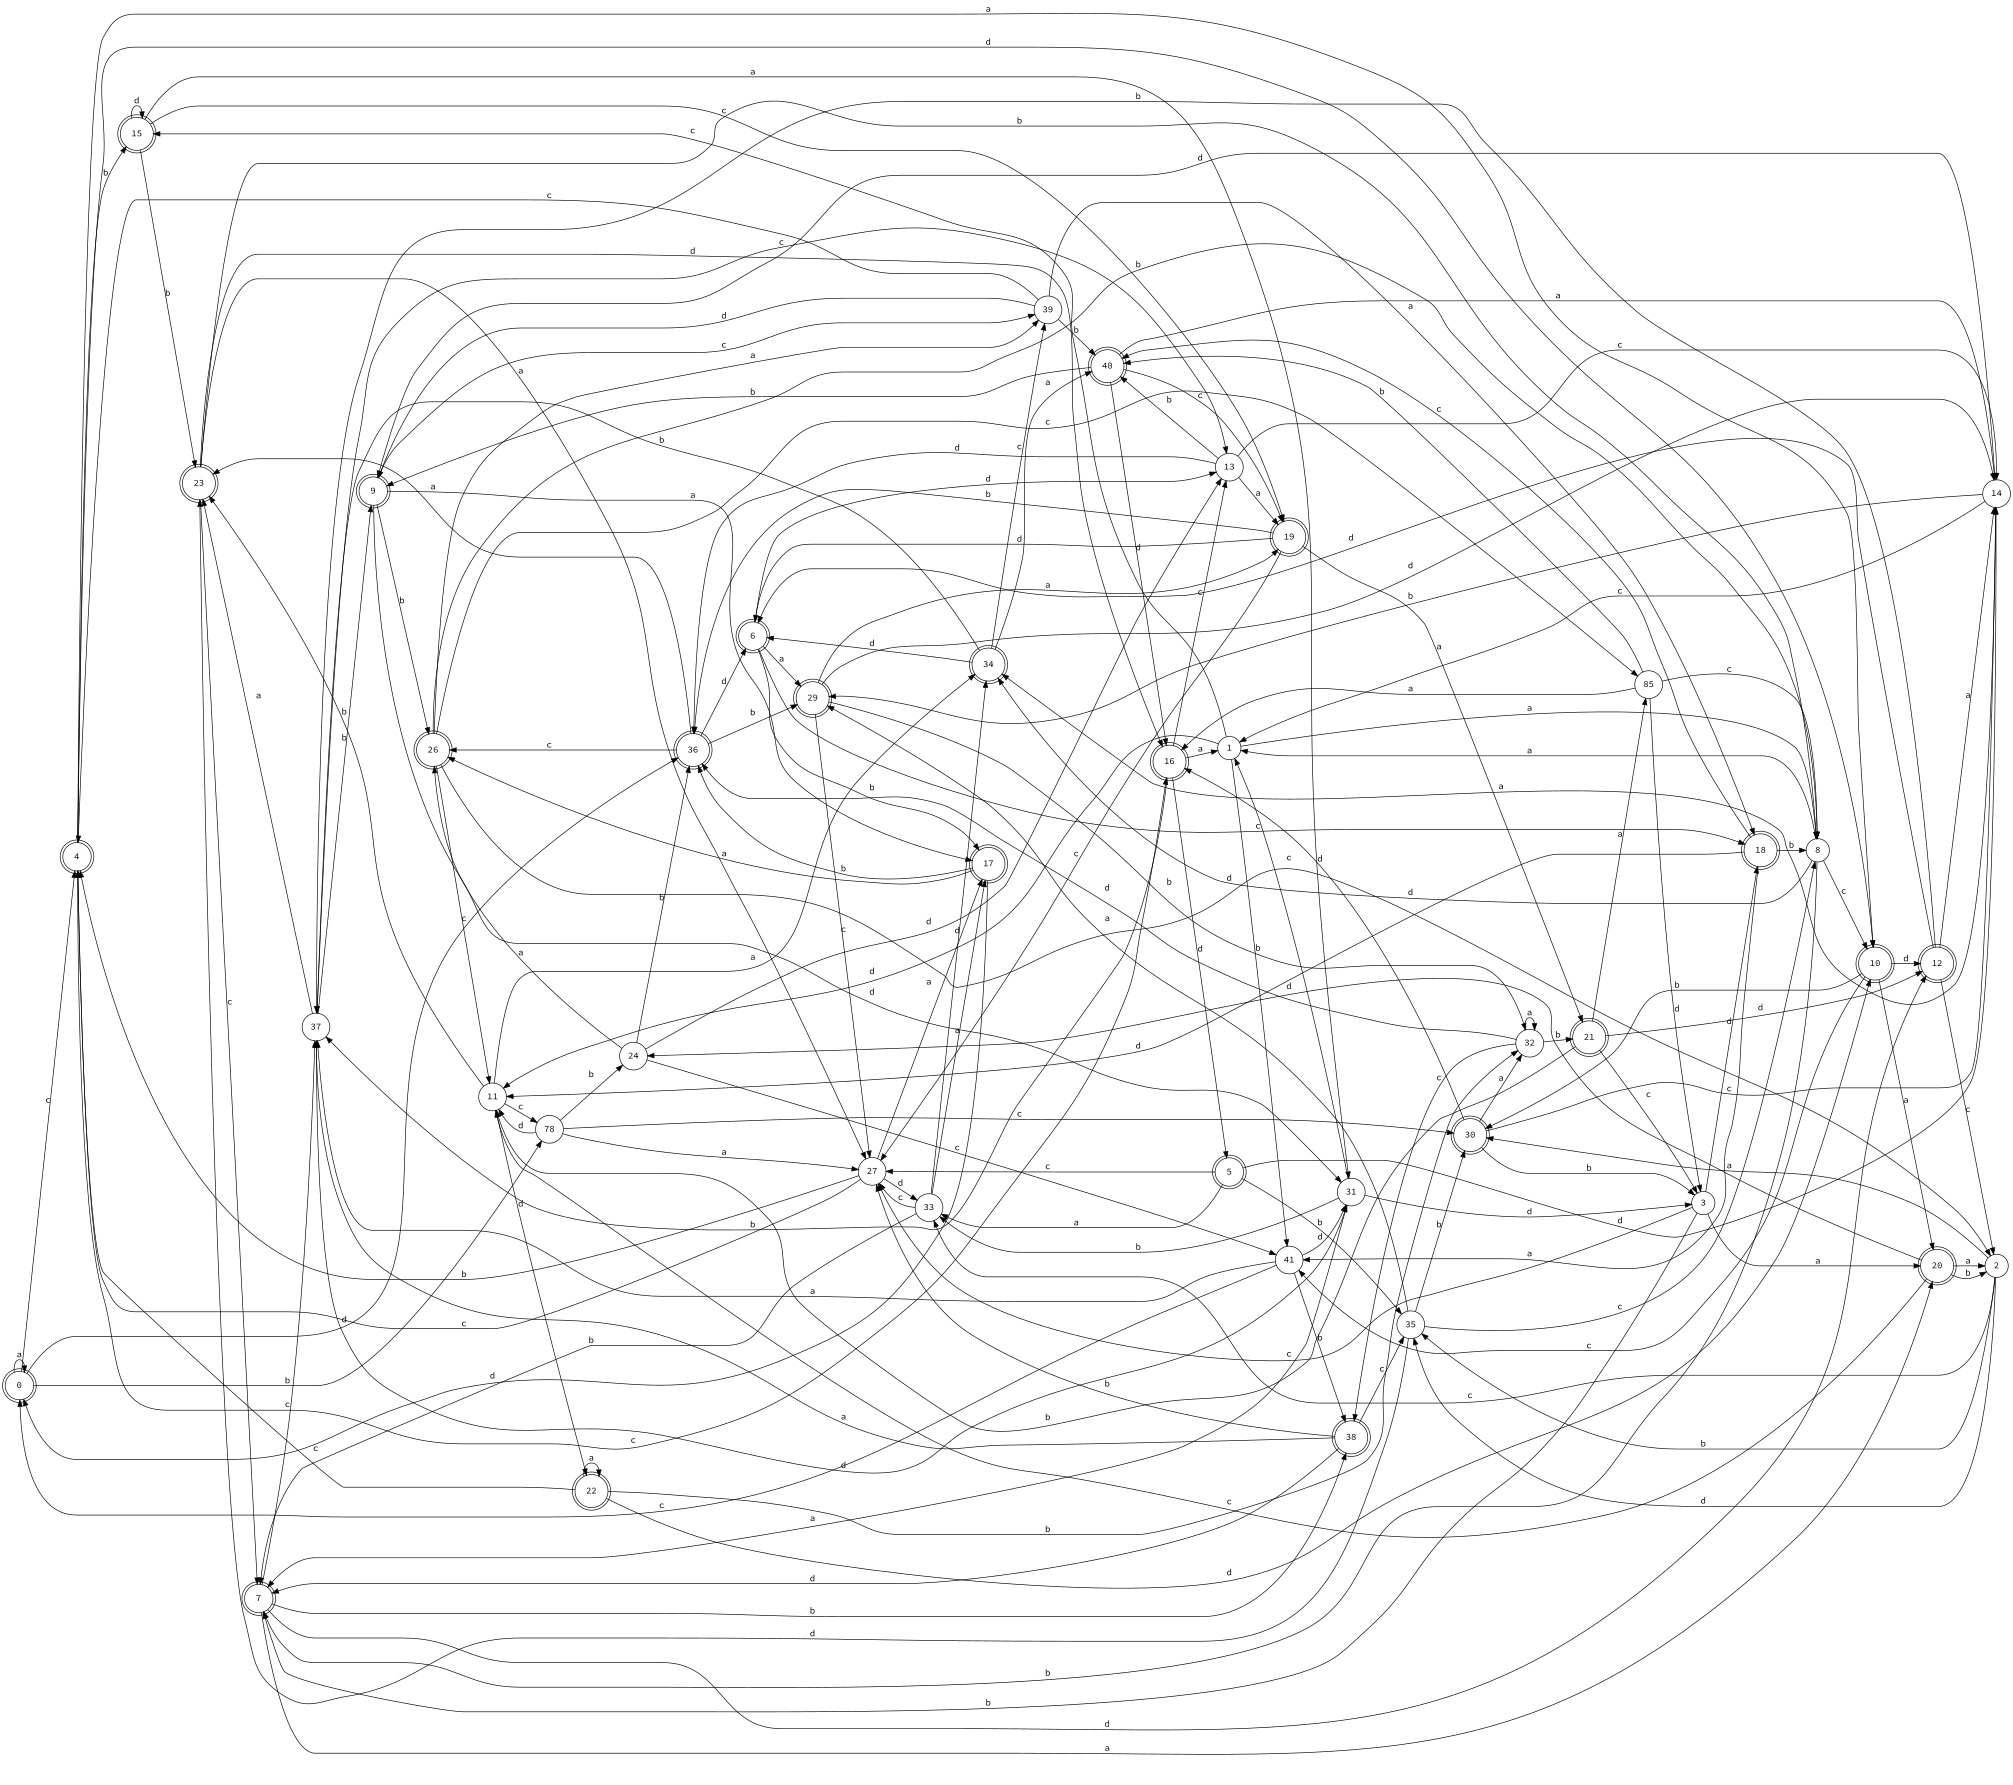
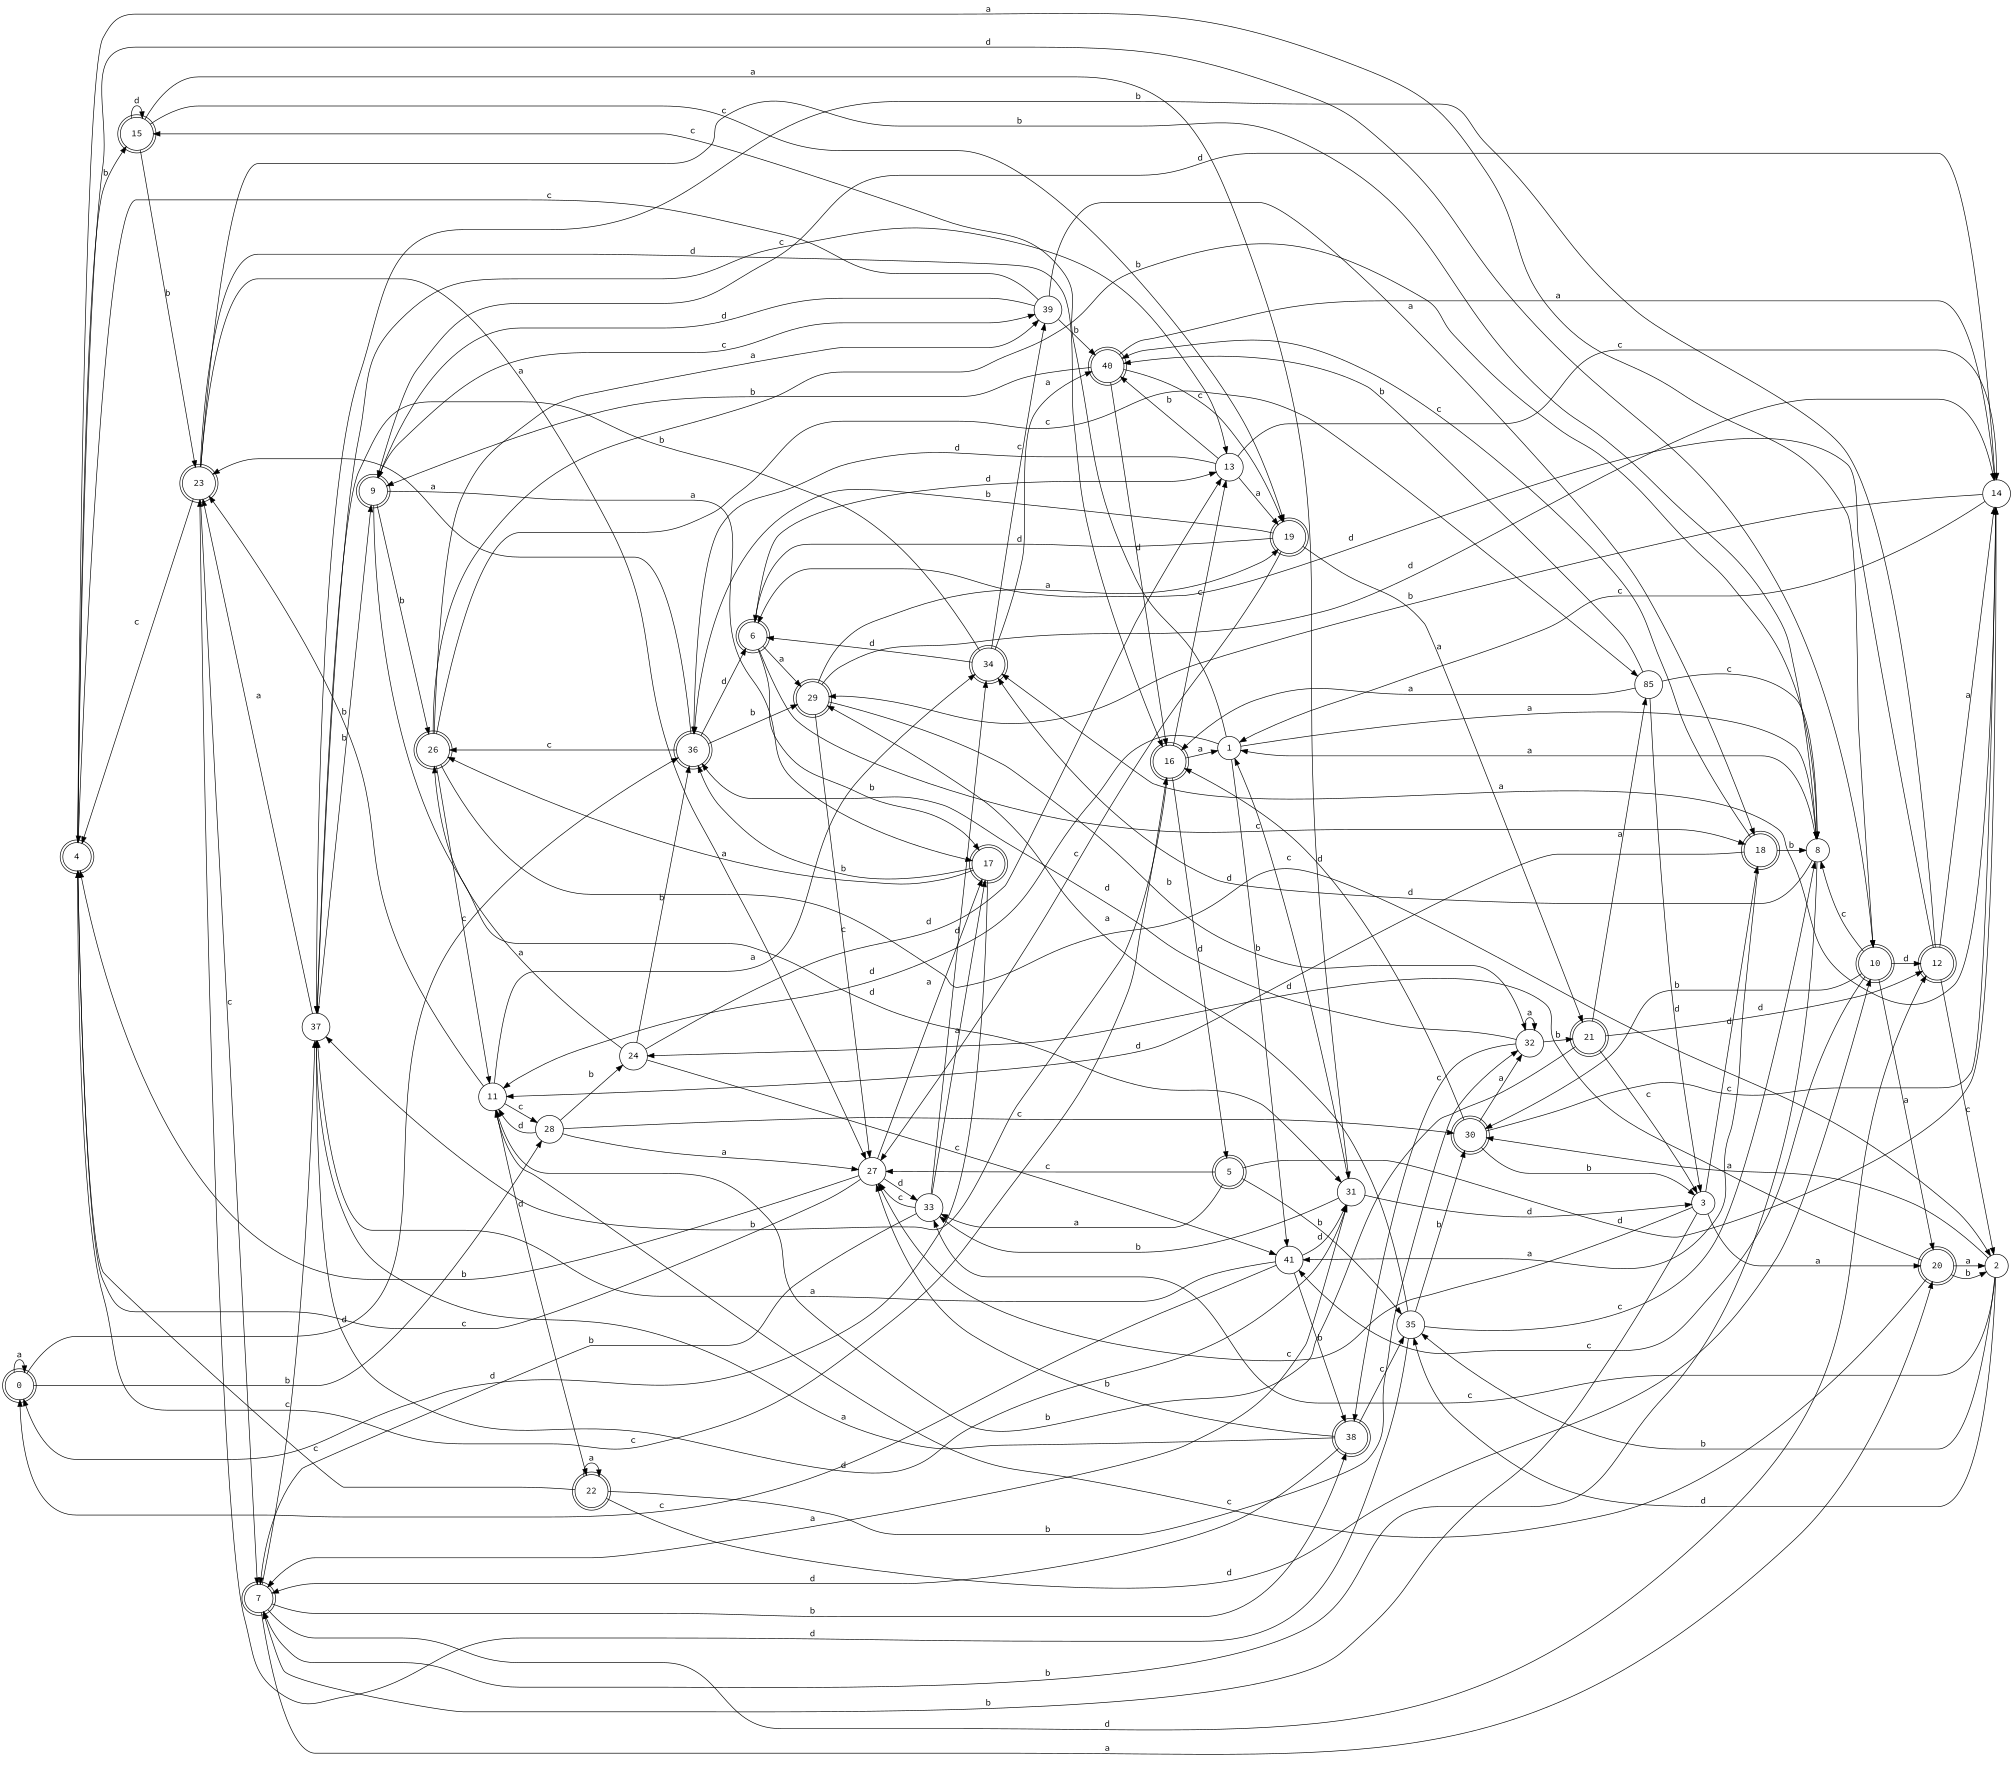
(1844, 902) -> (1838, 912)
(48, 1124) -> (139, 668)
(549, 1129) -> (549, 1129)
